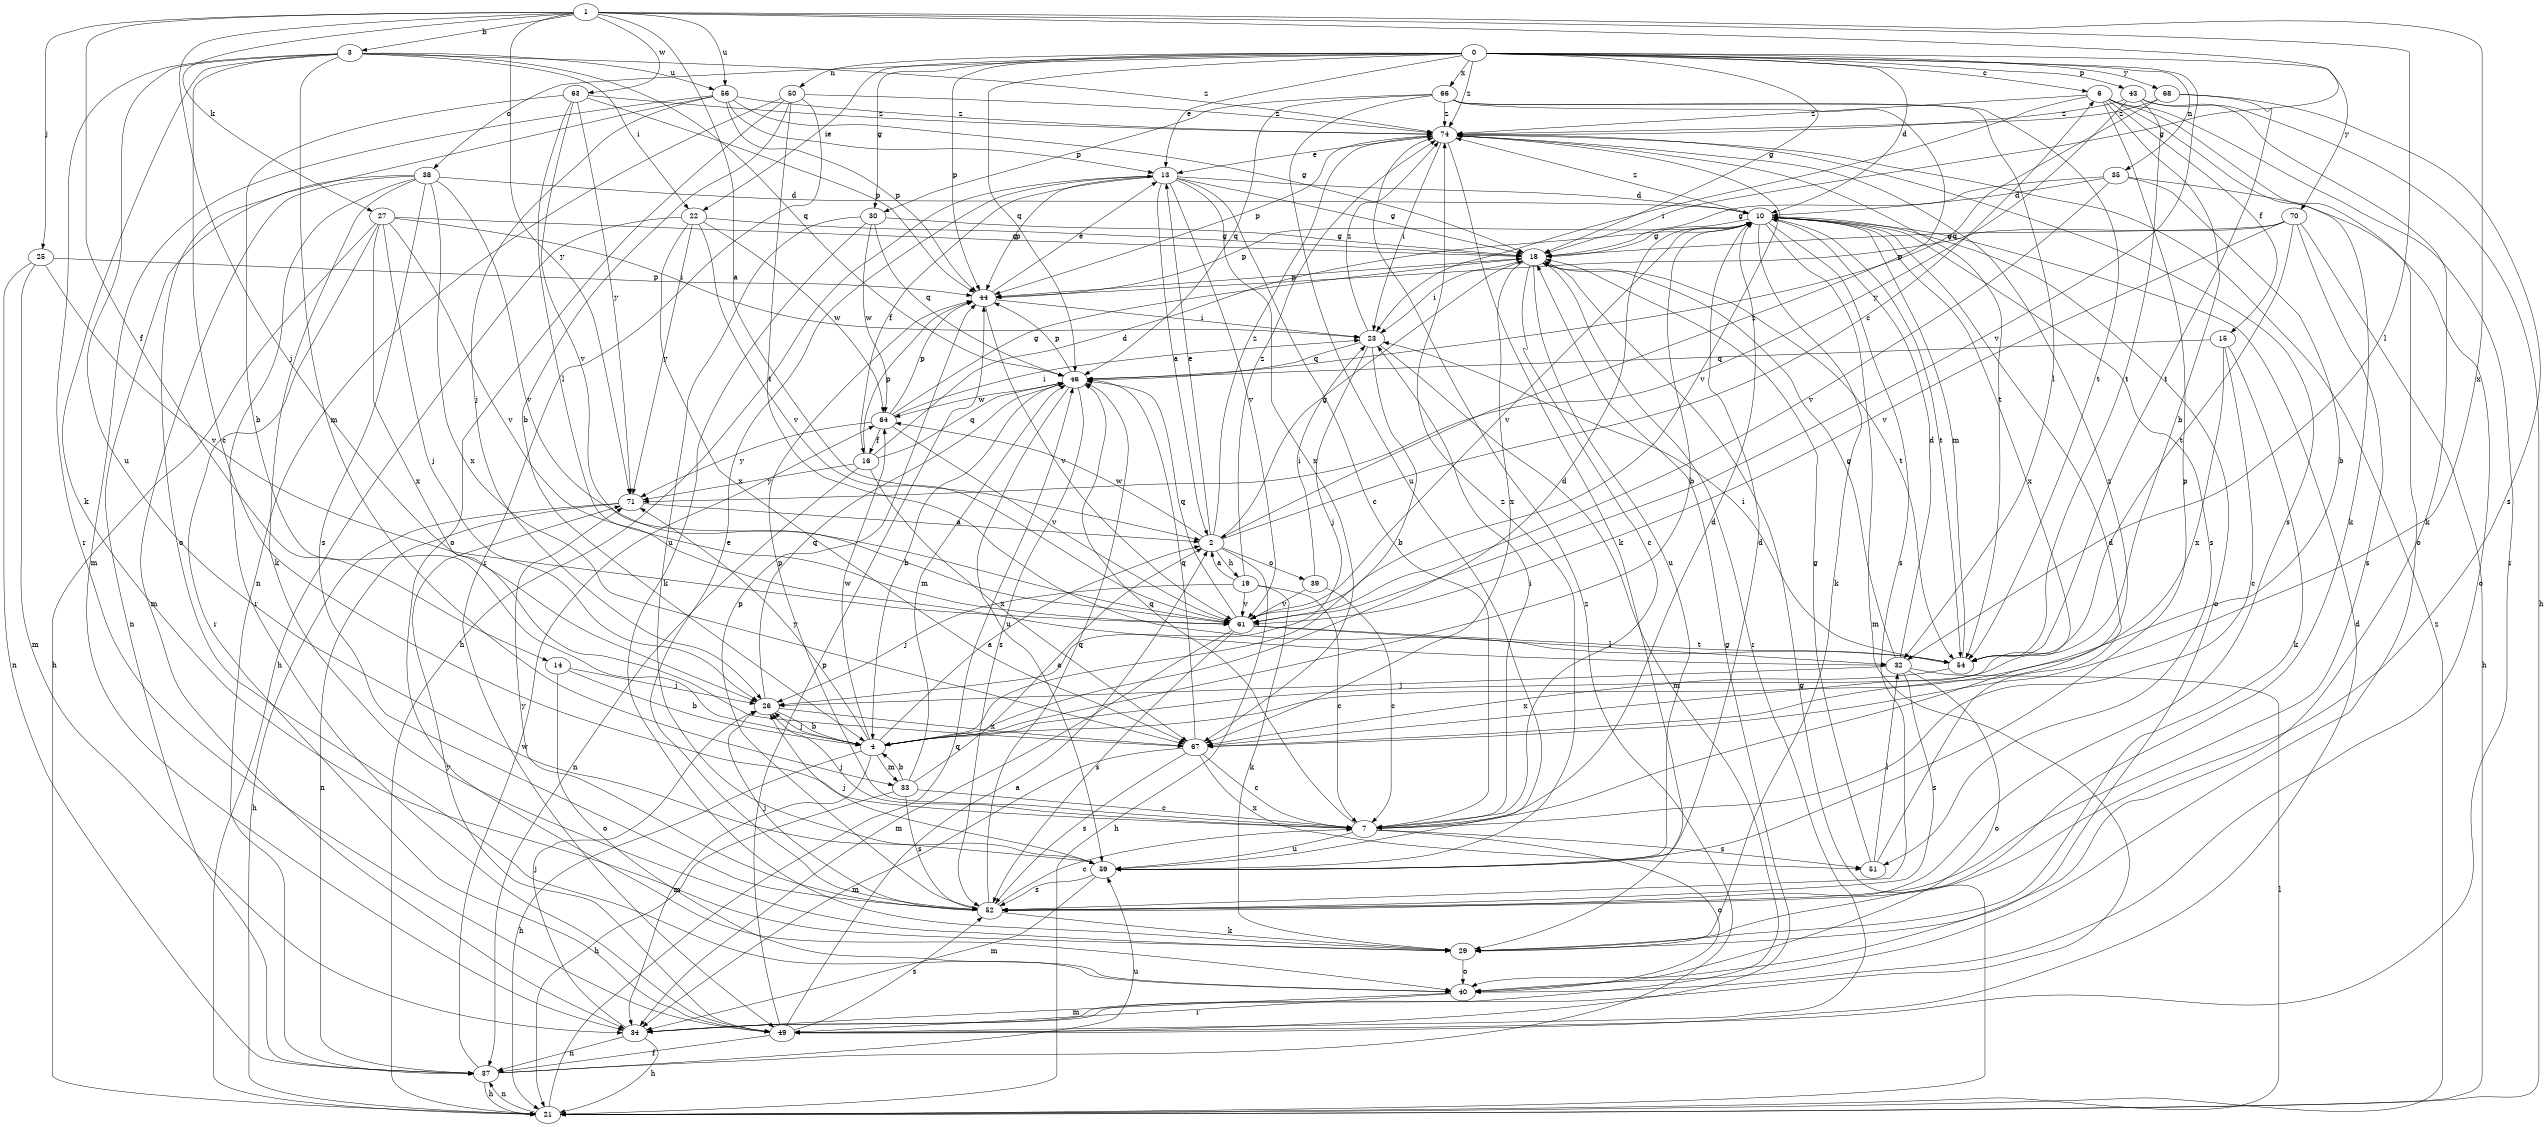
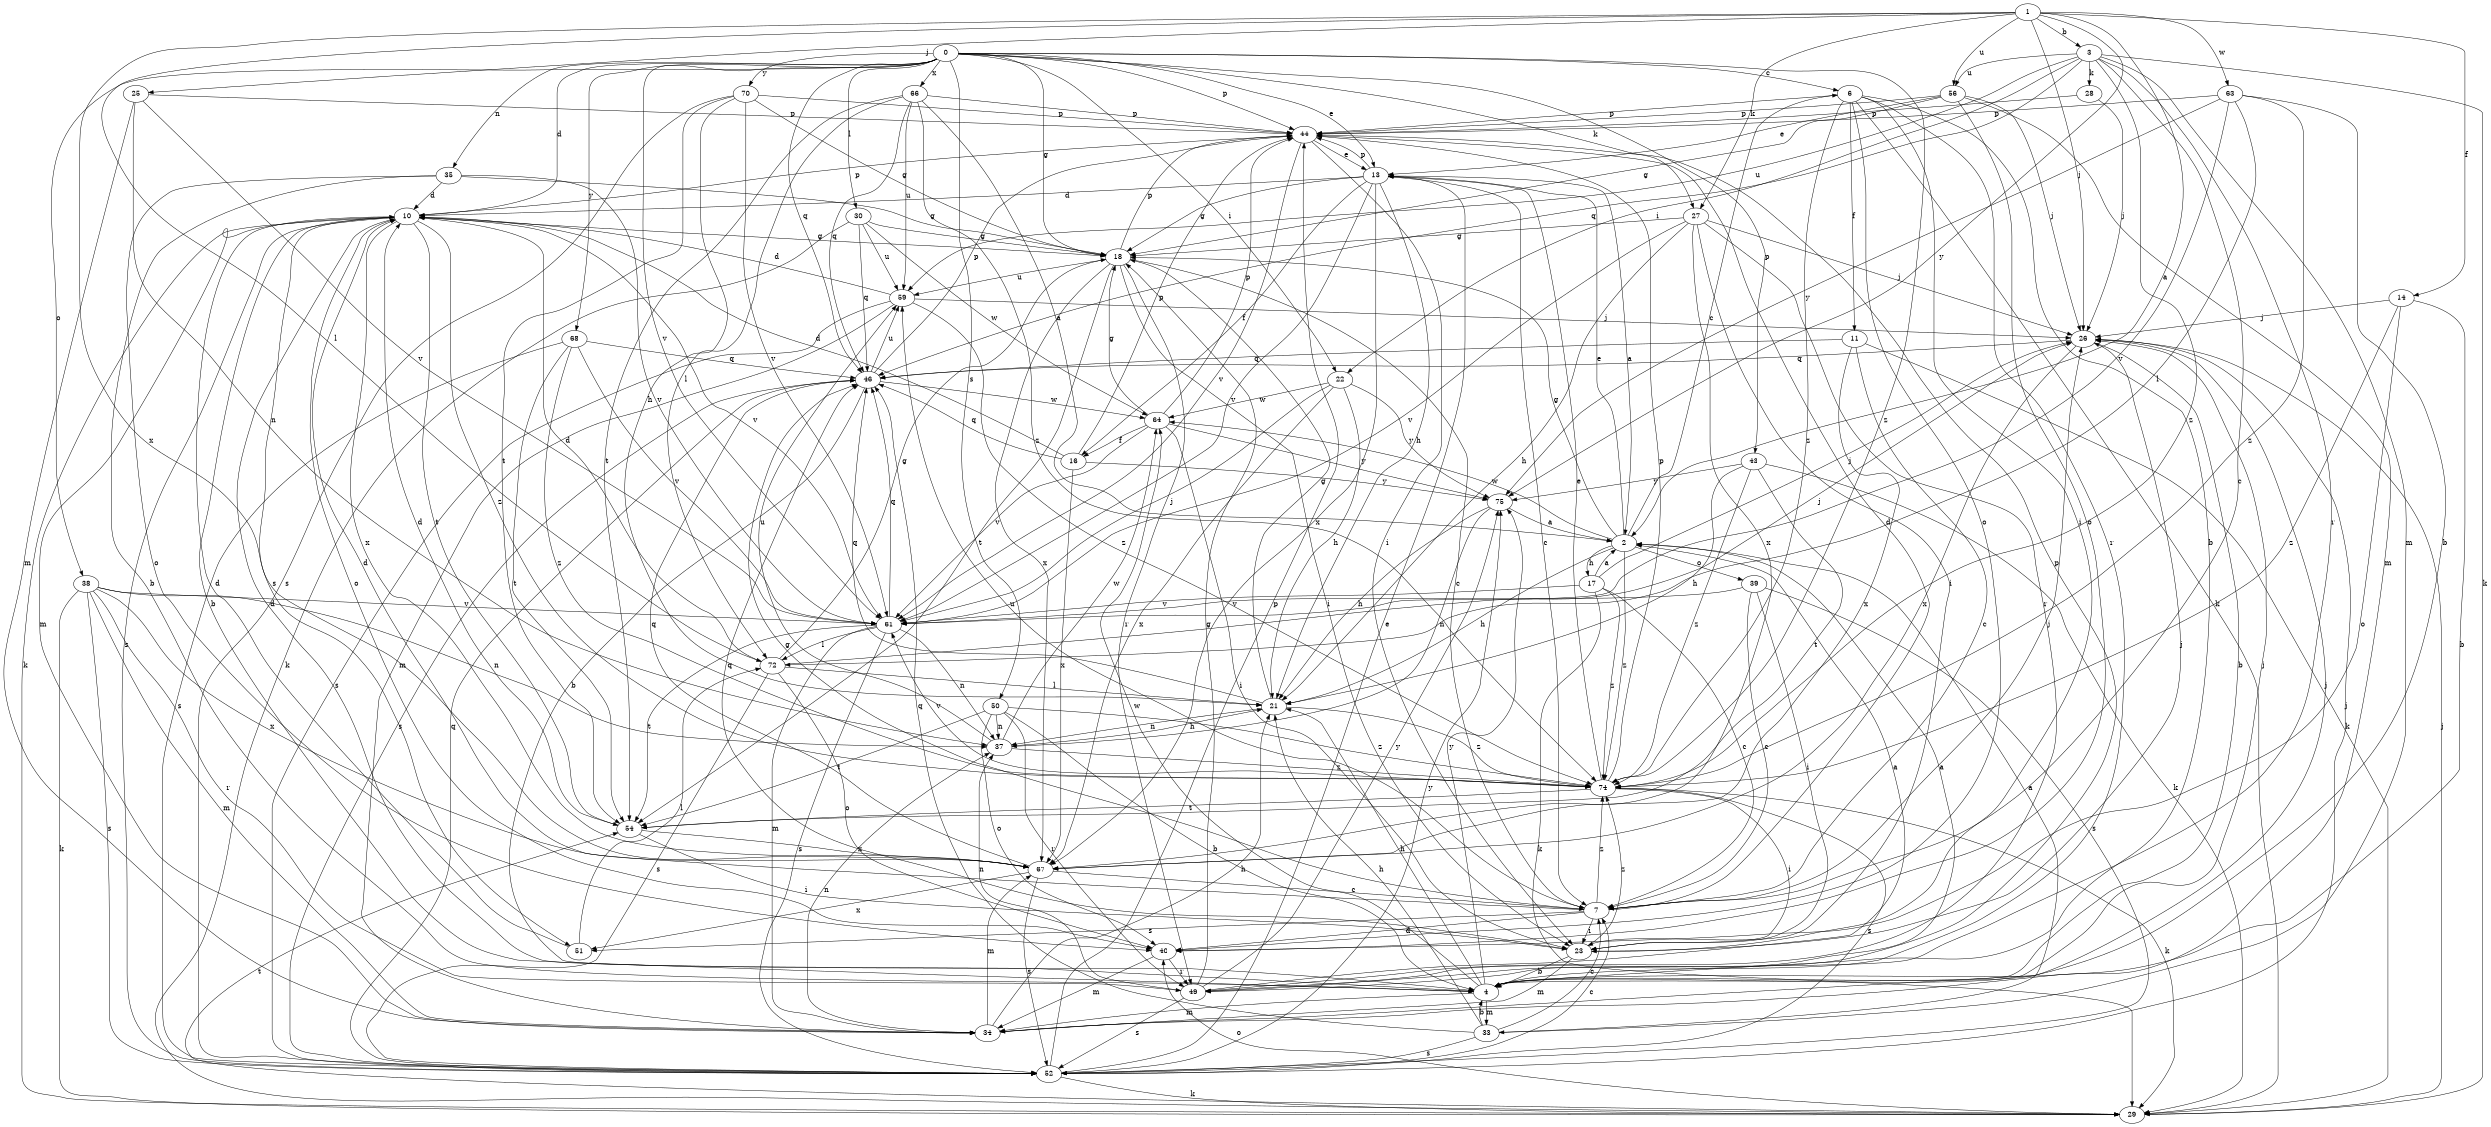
(1879, 41) -> none
(833, 73) -> (972, 380)
none -> (1340, 90)
none -> (2089, 94)
(1030, 121) -> (2093, 665)
(1143, 133) -> (1098, 113)
(880, 135) -> (850, 135)
(1091, 201) -> none
(1112, 235) -> none
(1754, 319) -> (1059, 319)
(2223, 339) -> (1855, 339)
(796, 421) -> (1172, 502)
(1956, 441) -> (420, 523)
(1816, 491) -> none
(631, 502) -> (1500, 502)
none -> (706, 514)
(780, 564) -> (1888, 523)
(924, 584) -> (920, 707)
(1246, 584) -> (1592, 584)
(1152, 604) -> (788, 645)
(1899, 666) -> (773, 666)
(611, 710) -> (951, 677)
none -> (2441, 759)
(1922, 767) -> (1580, 114)
(904, 863) -> (988, 944)
(1720, 911) -> (1408, 931)
(2065, 964) -> none
none -> (1903, 1035)
(654, 1054) -> (981, 870)
none -> (903, 1094)
